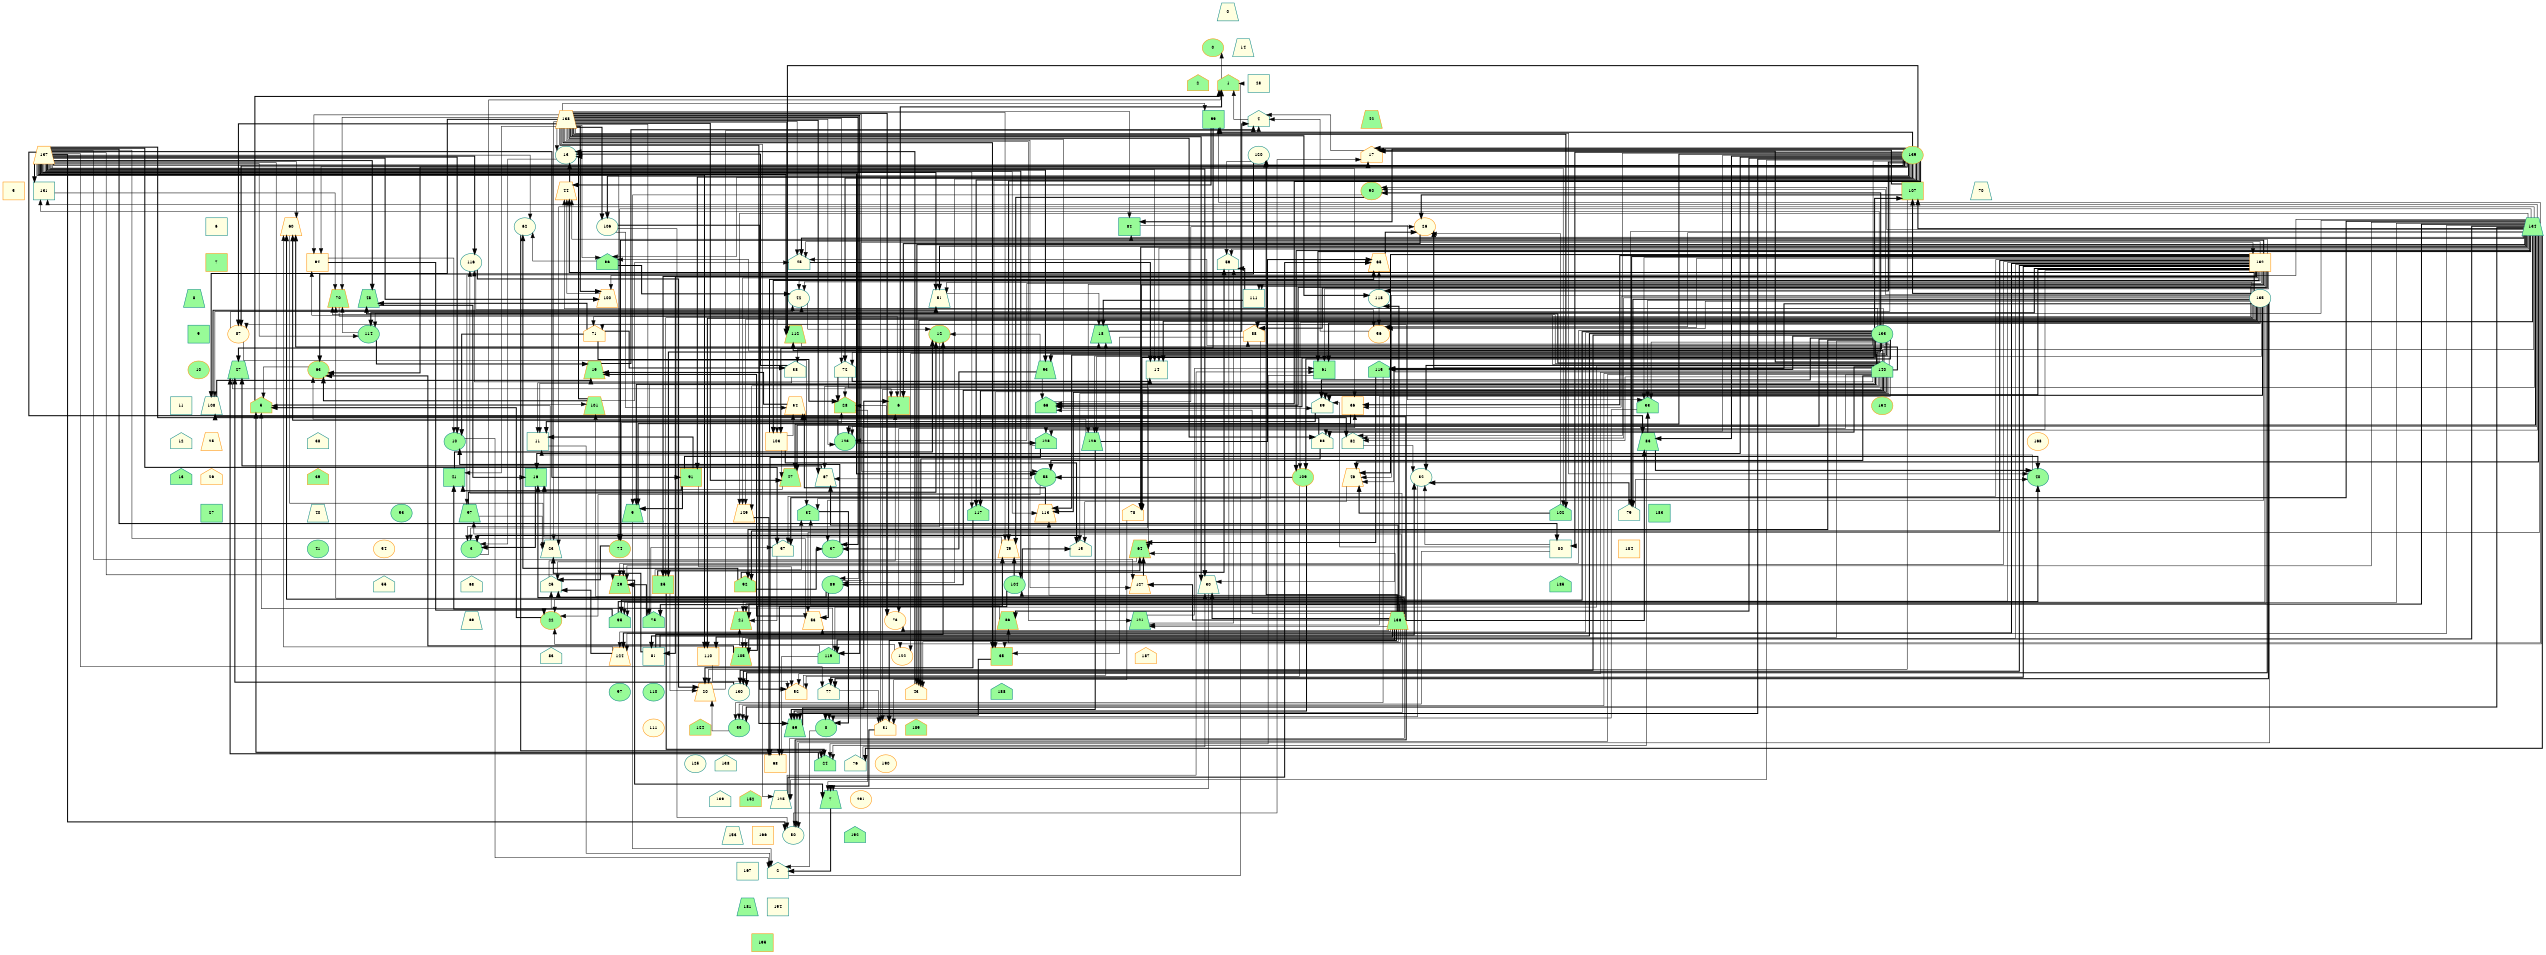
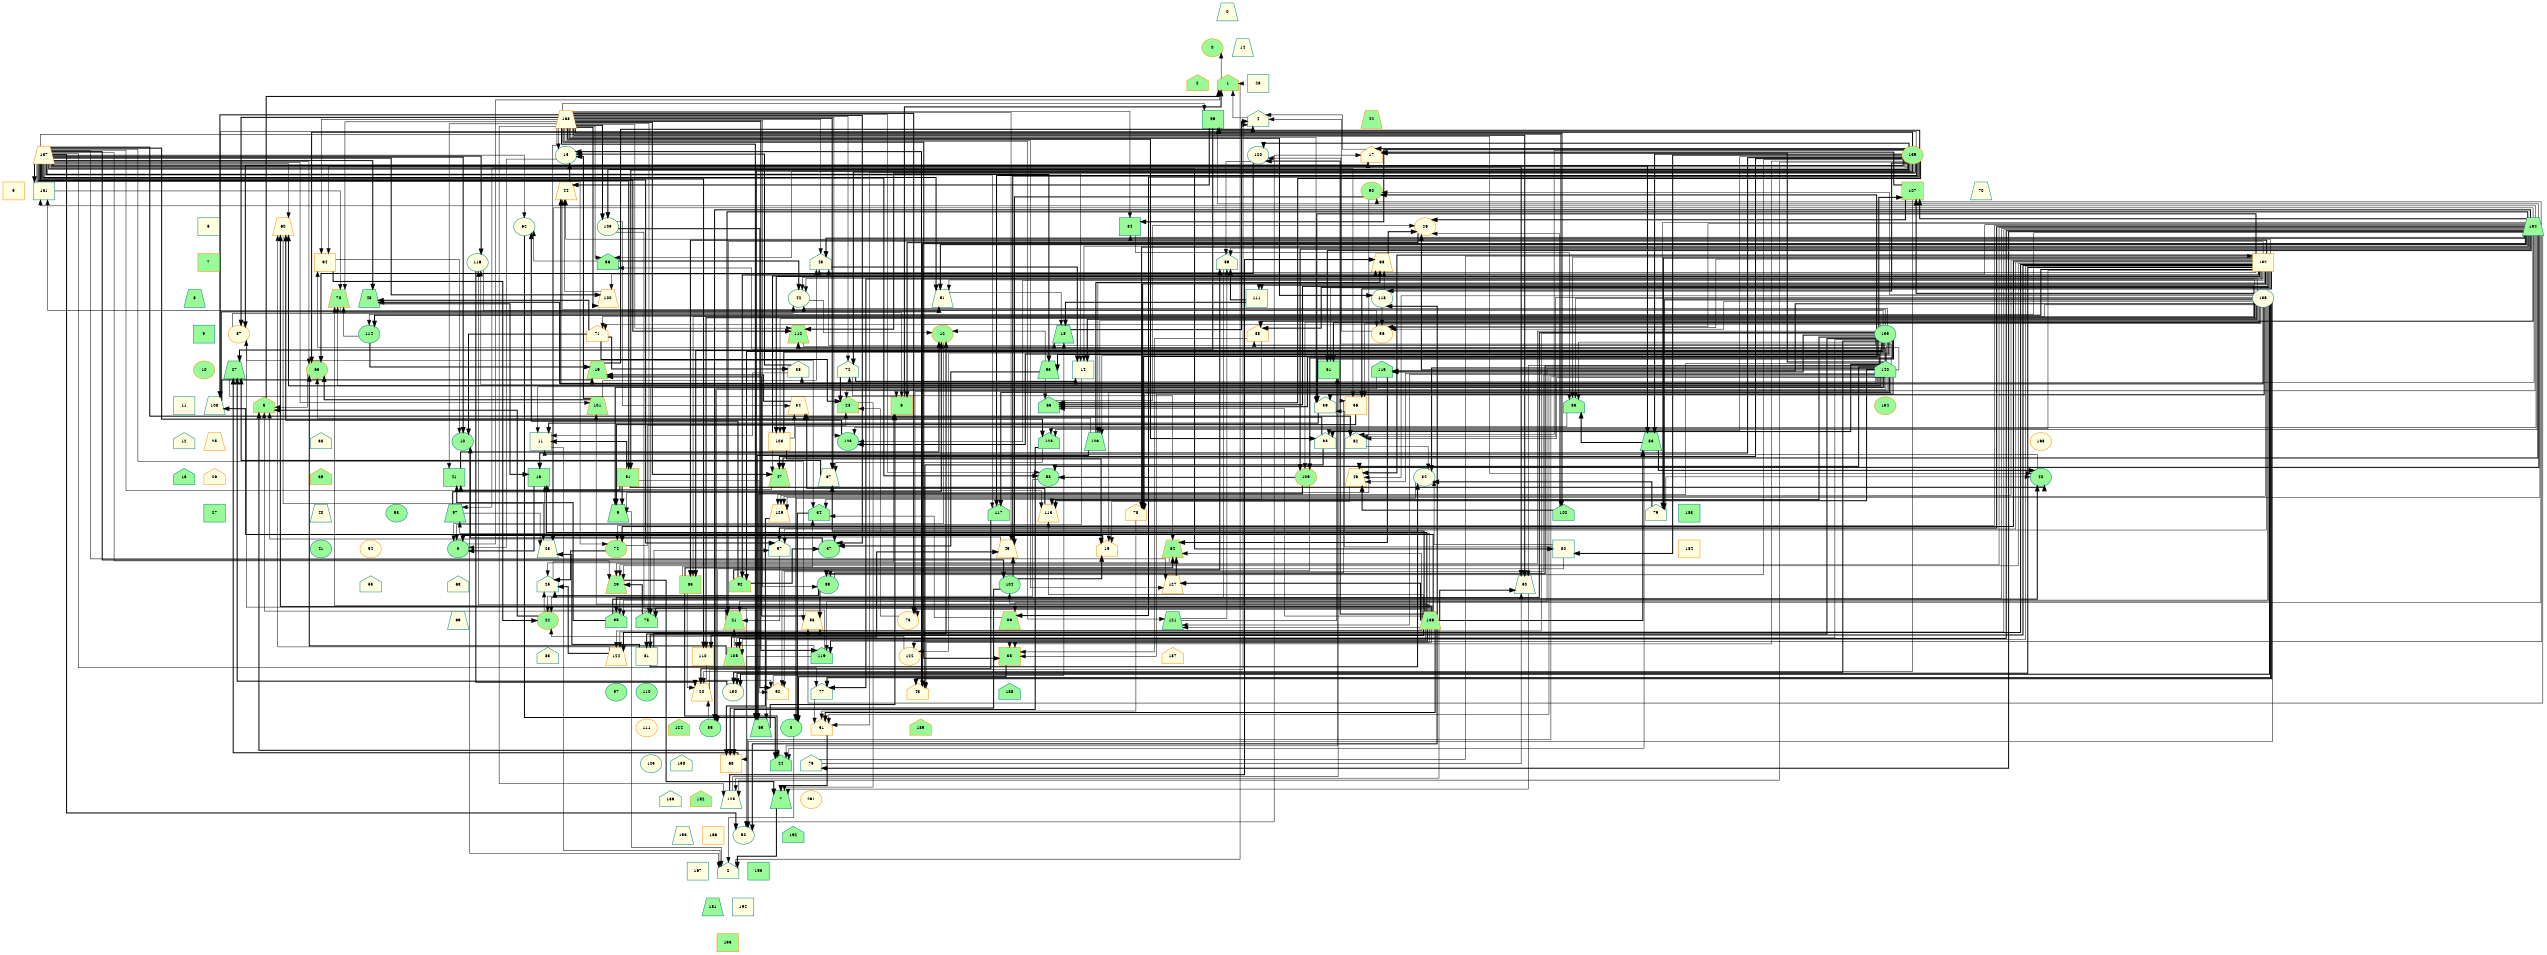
(259, 183) -> (280, 162)
(1081, 549) -> (1107, 549)
(1561, 585) -> none
(886, 764) -> none
none -> (759, 871)
